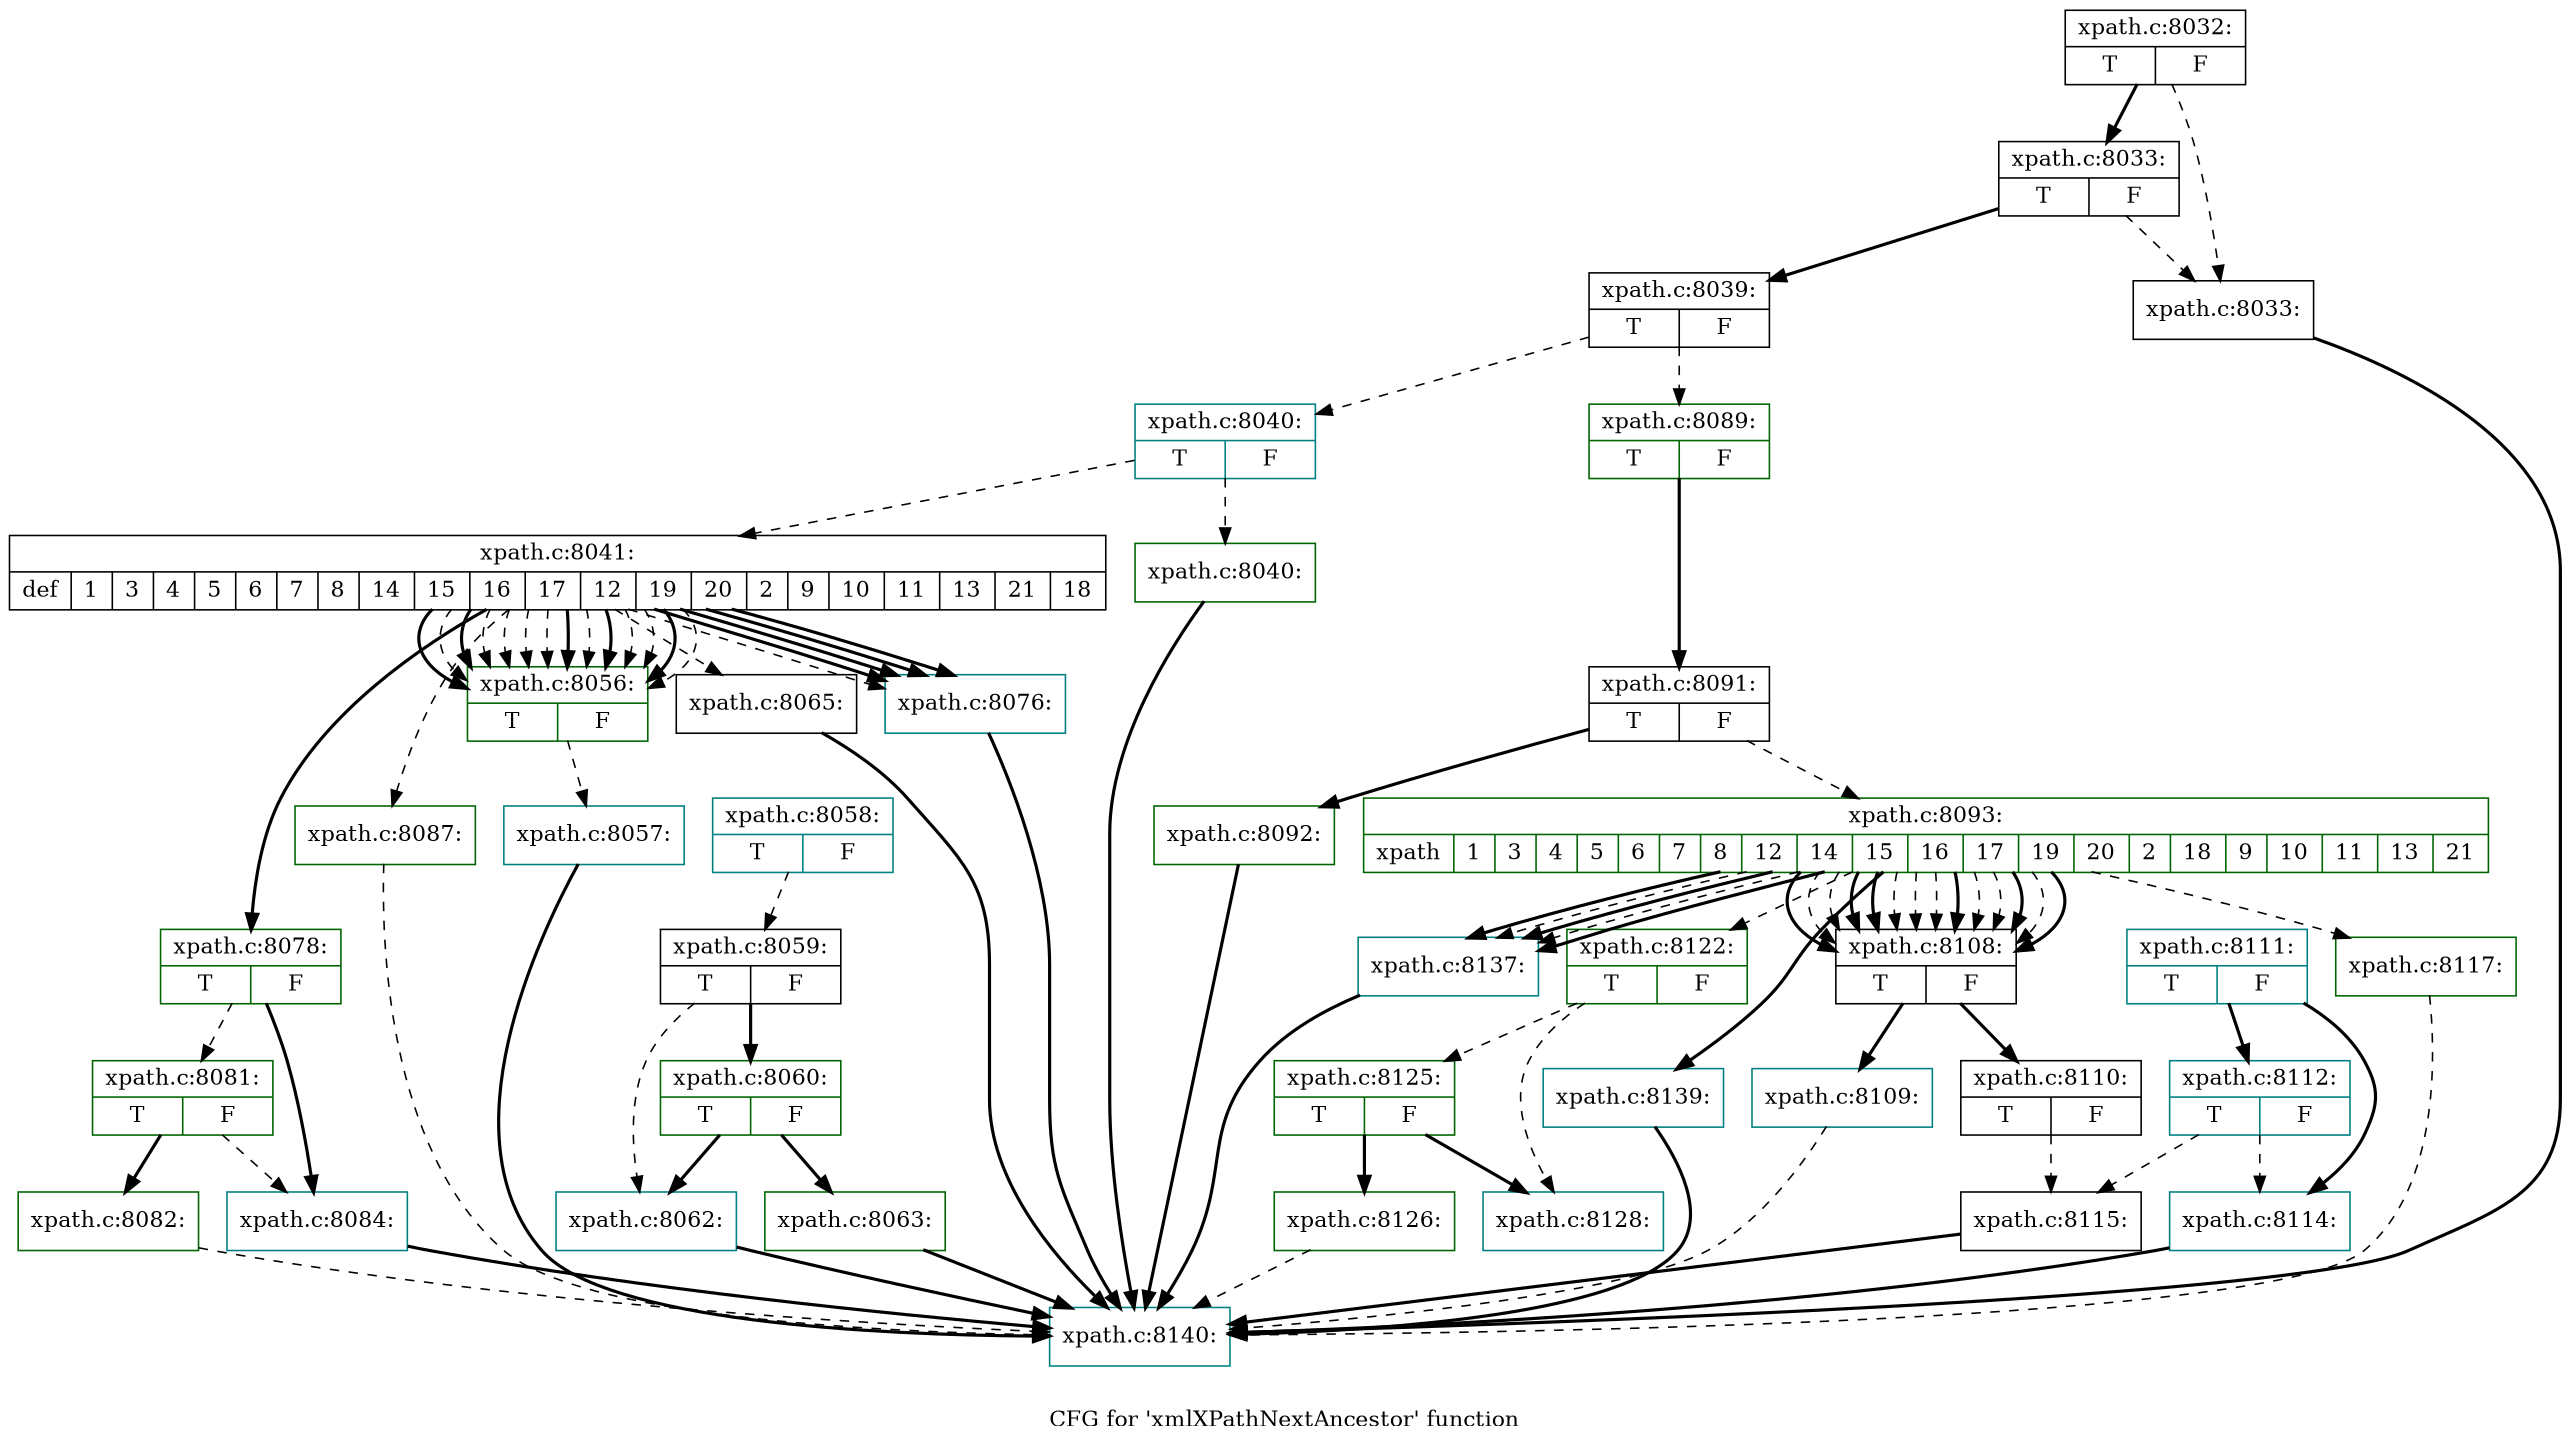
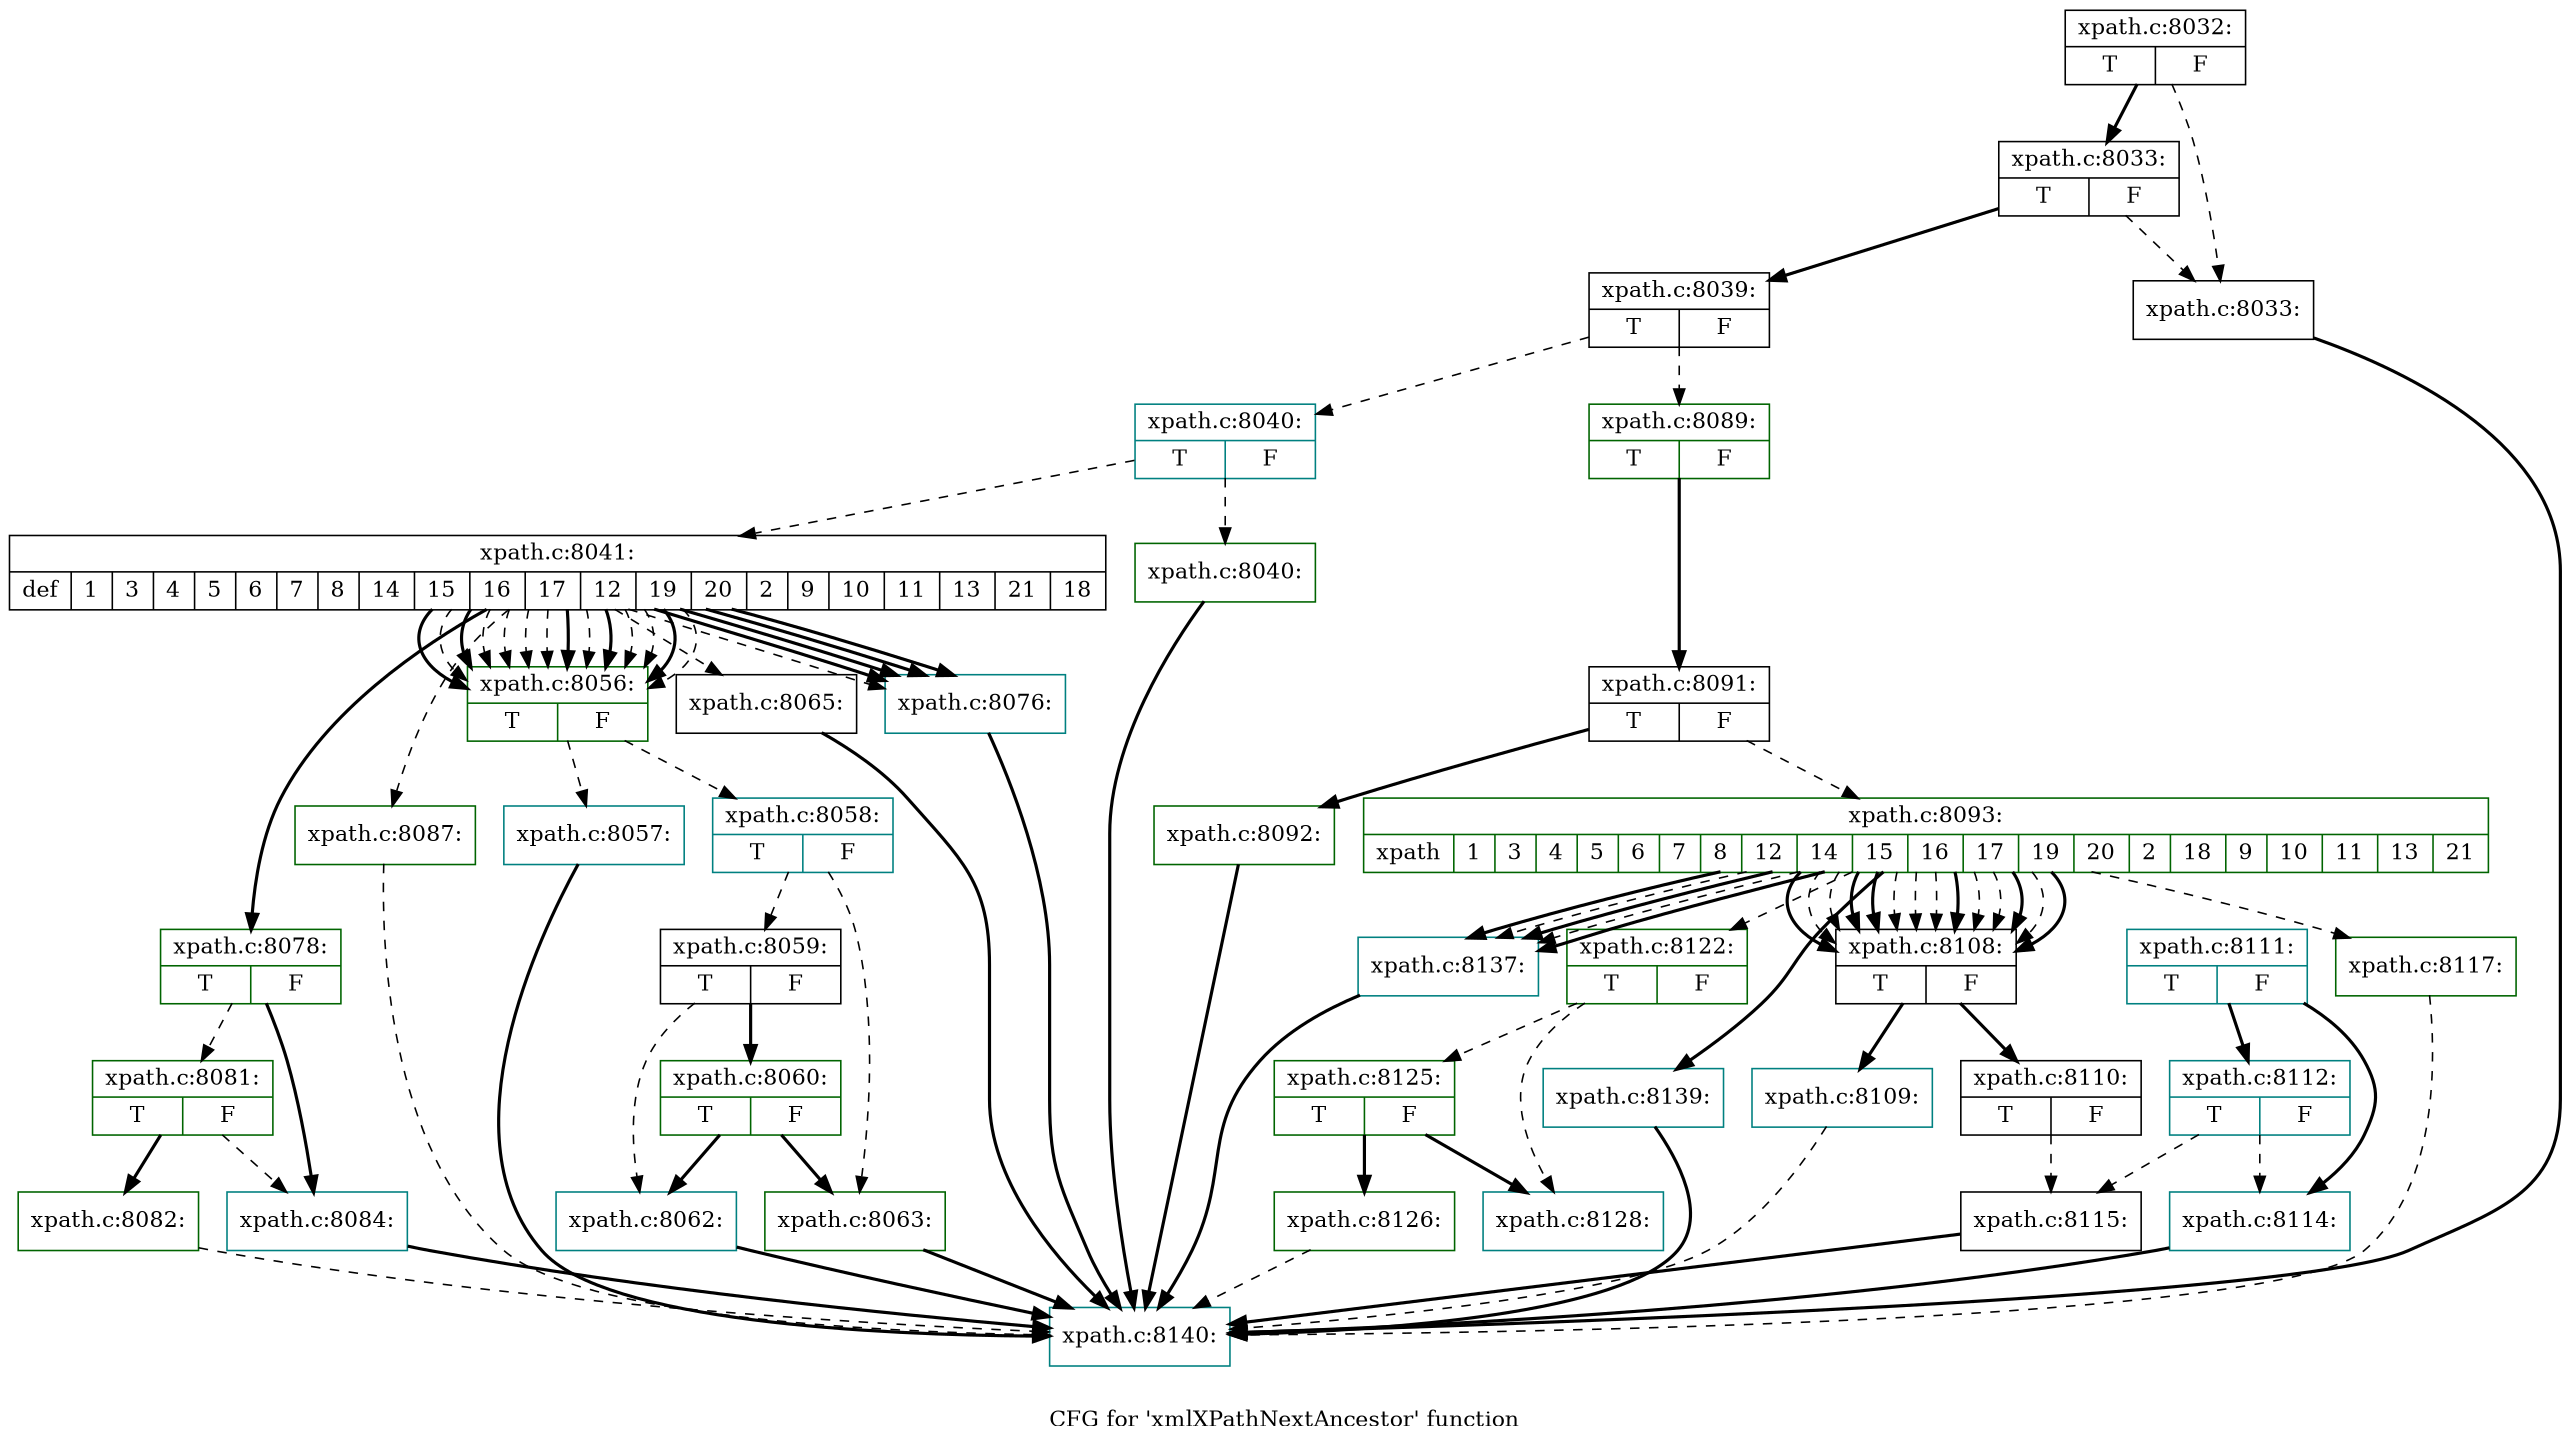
none -> (673, 766)
none -> (868, 1021)
